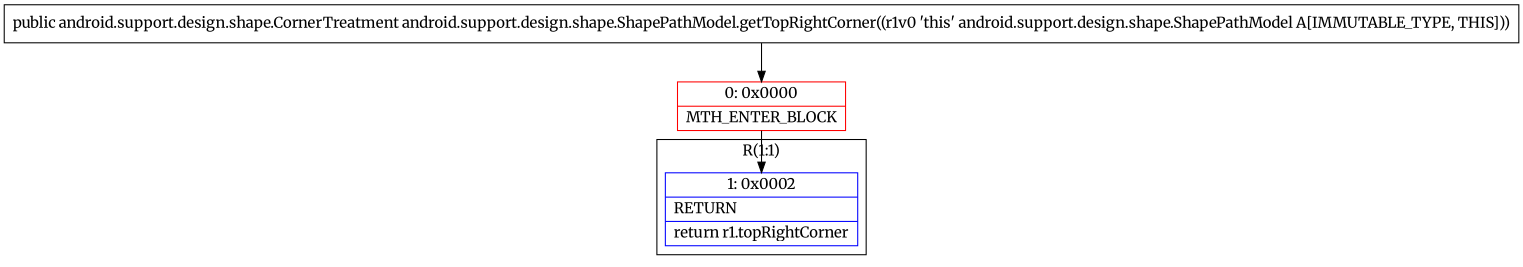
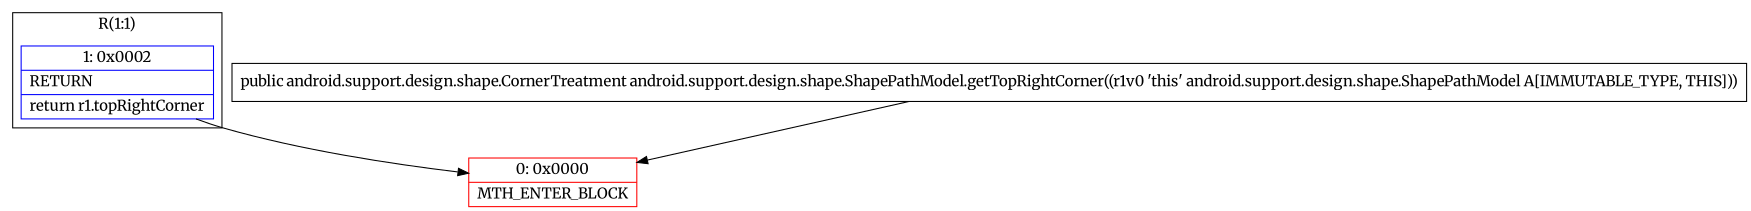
(762, 146) -> (325, 152)
